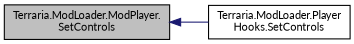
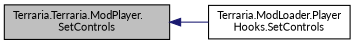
(87, 22) -> (87, 22)
